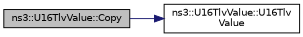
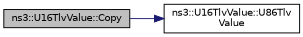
(232, 19) -> (232, 19)
